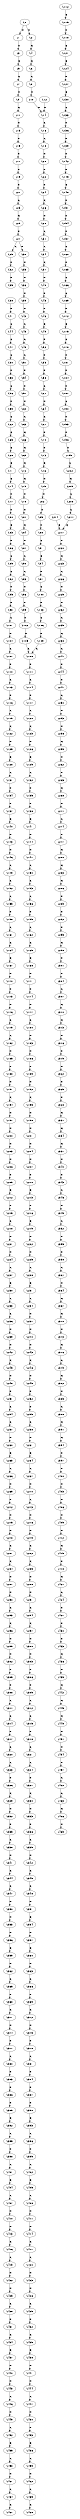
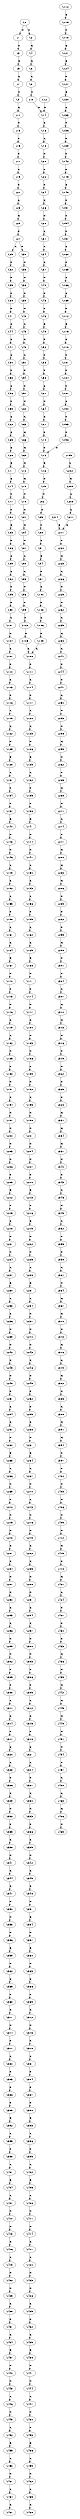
none -> (11, 292)
(67, 447) -> (55, 447)
